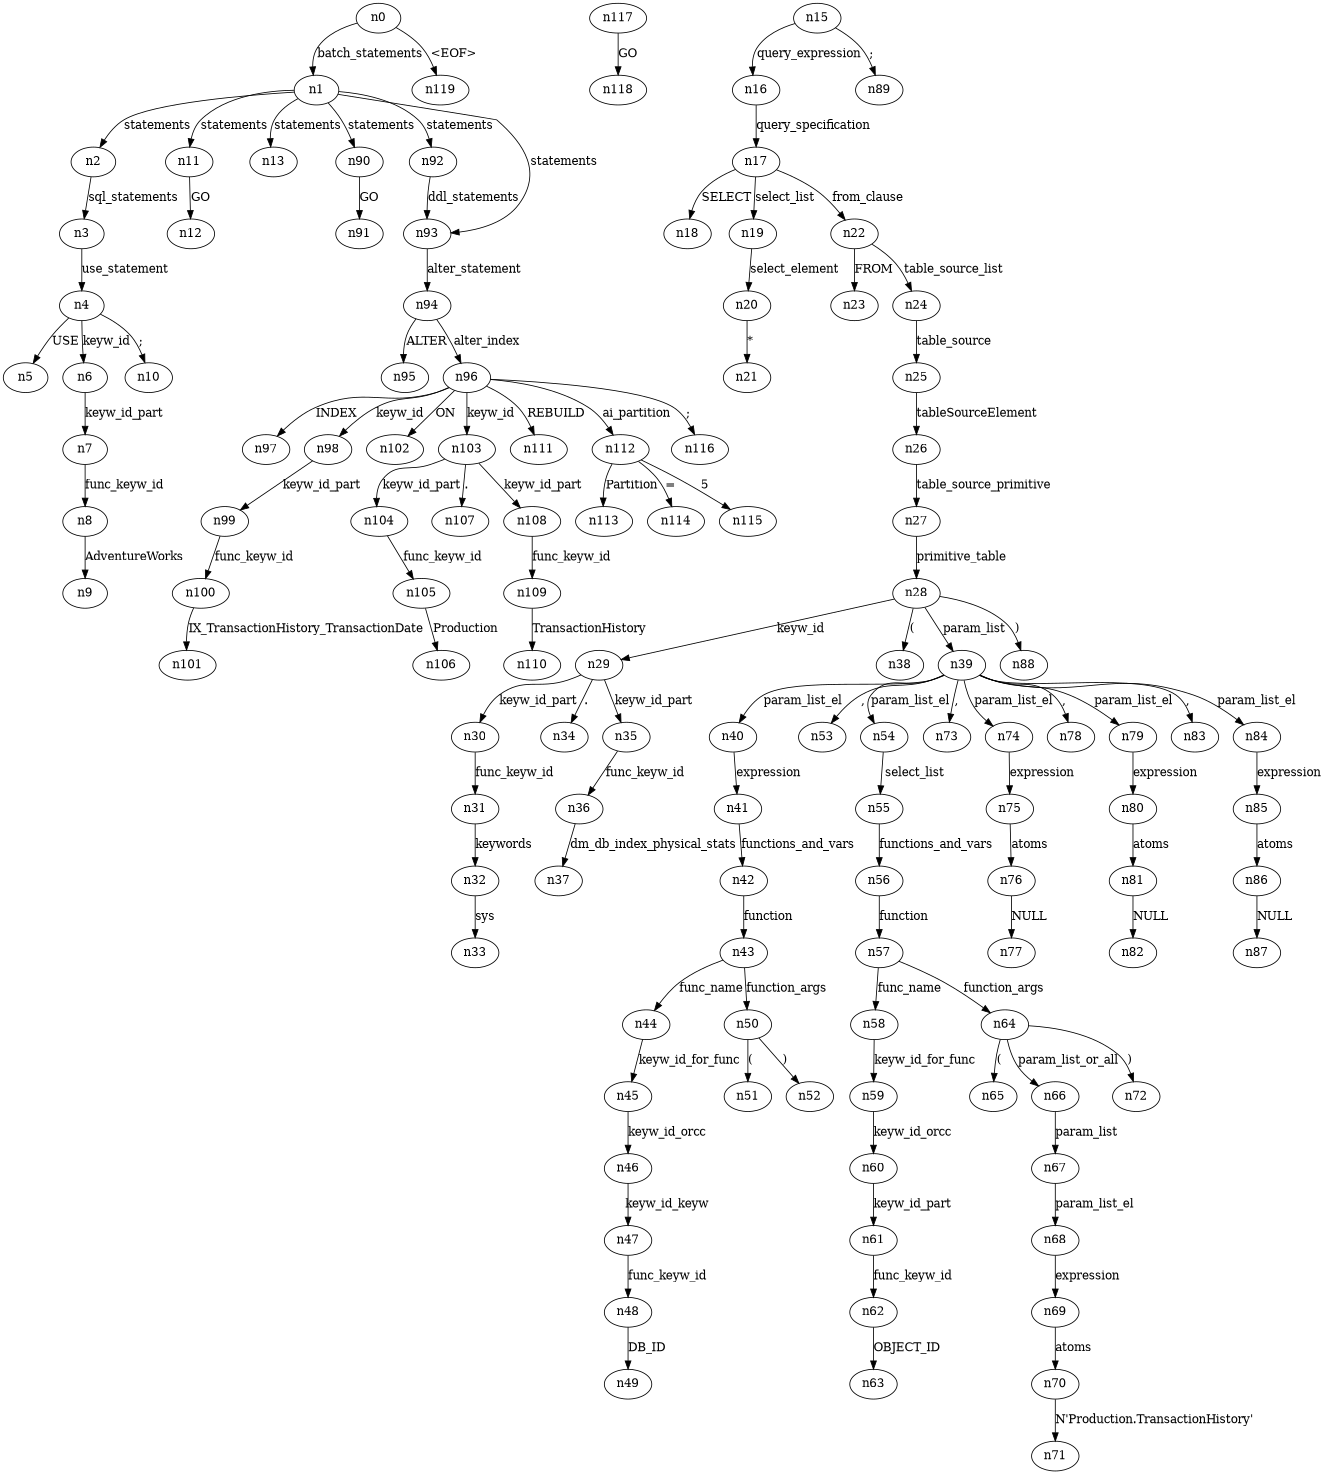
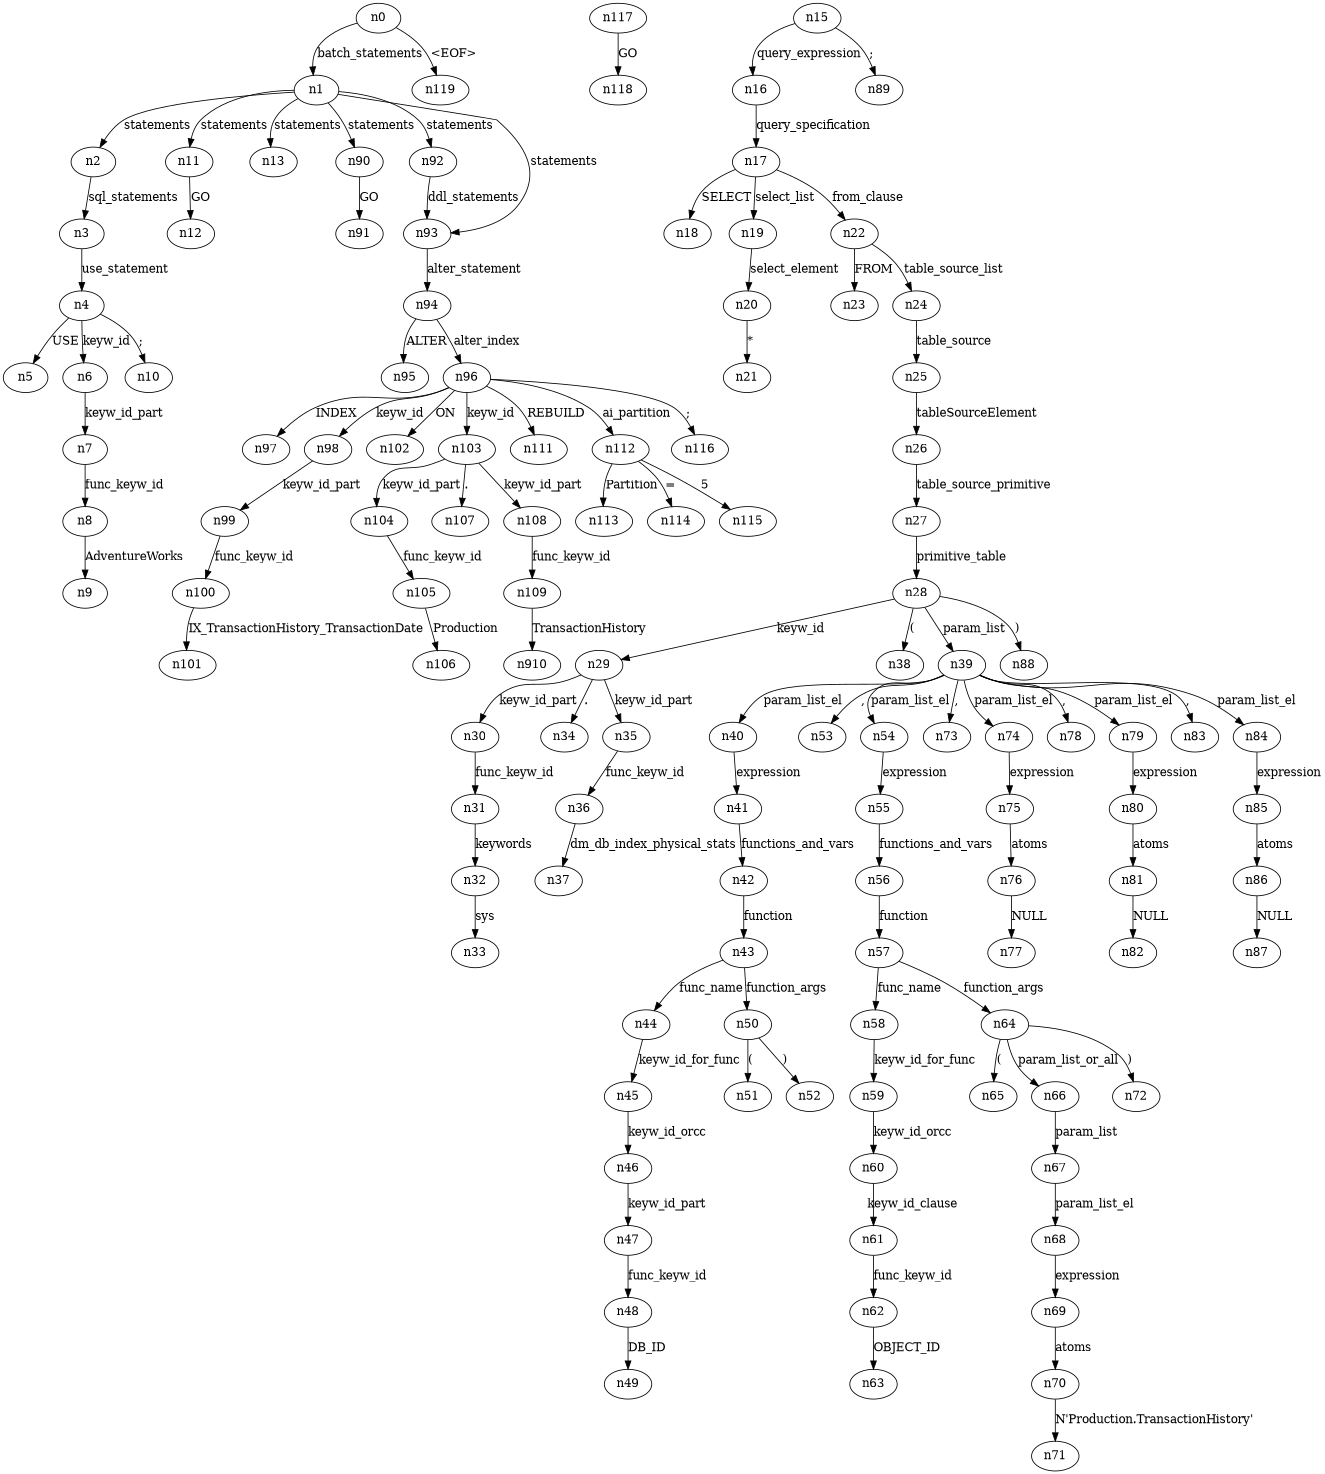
(532, 665) -> (532, 665)
(915, 773) -> (915, 773)
(667, 1204) -> (667, 1204)
(912, 1204) -> (912, 1204)
